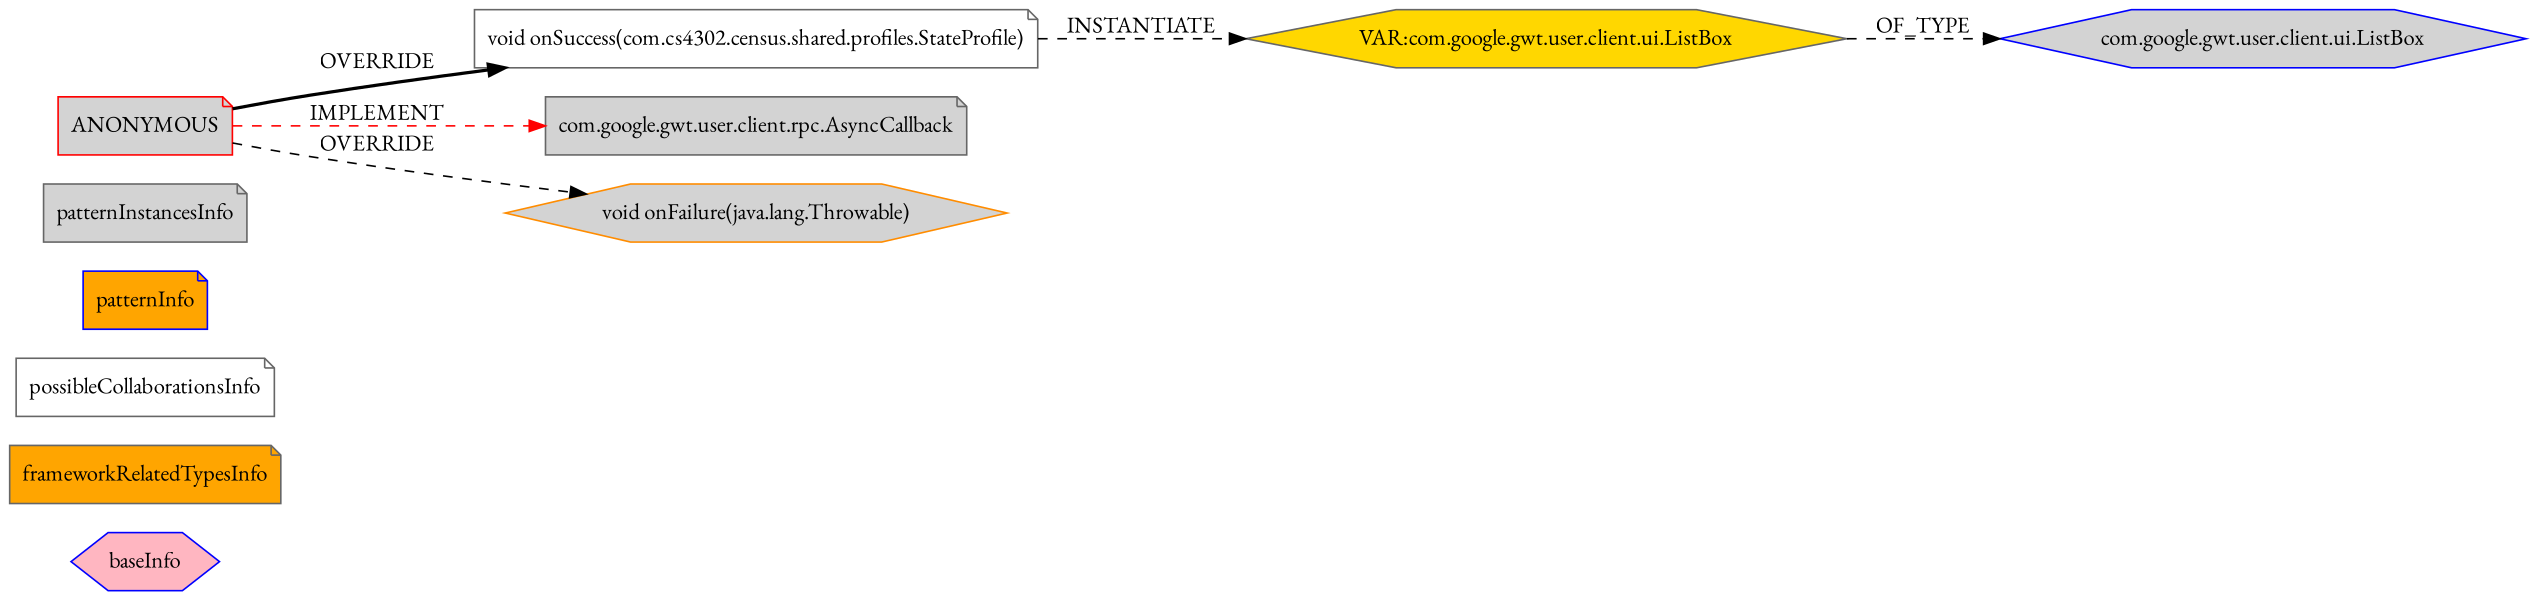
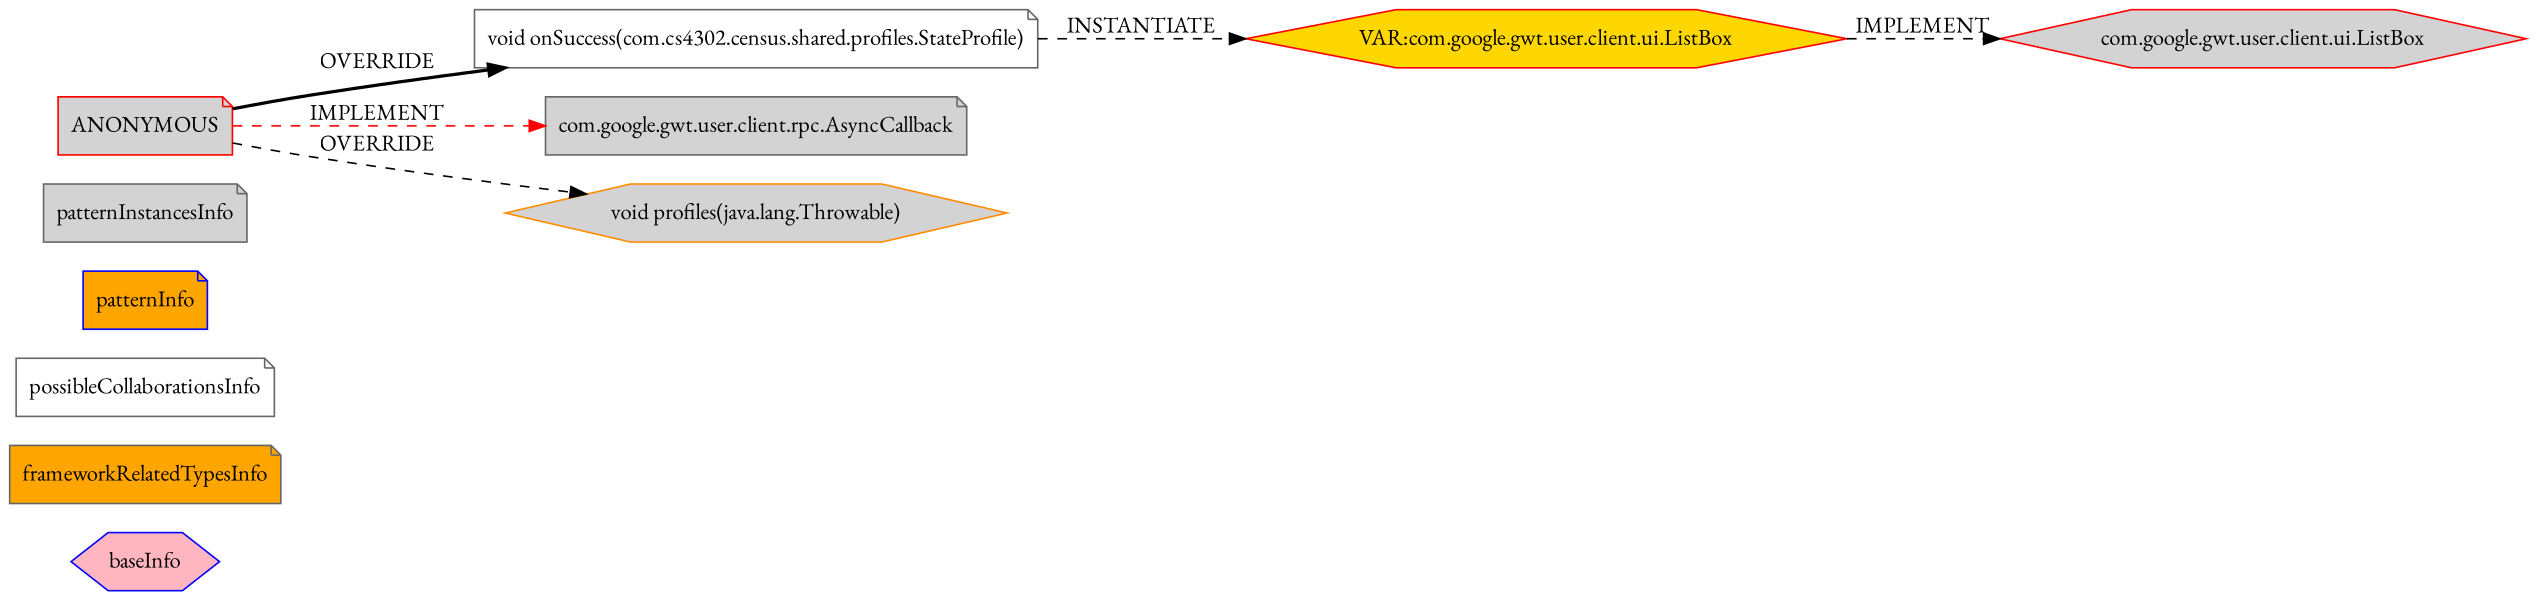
(1923, 27) -> (1923, 27)
(1546, 39) -> (1546, 39)
(2263, 39) -> (2263, 39)
(756, 213) -> (756, 213)
